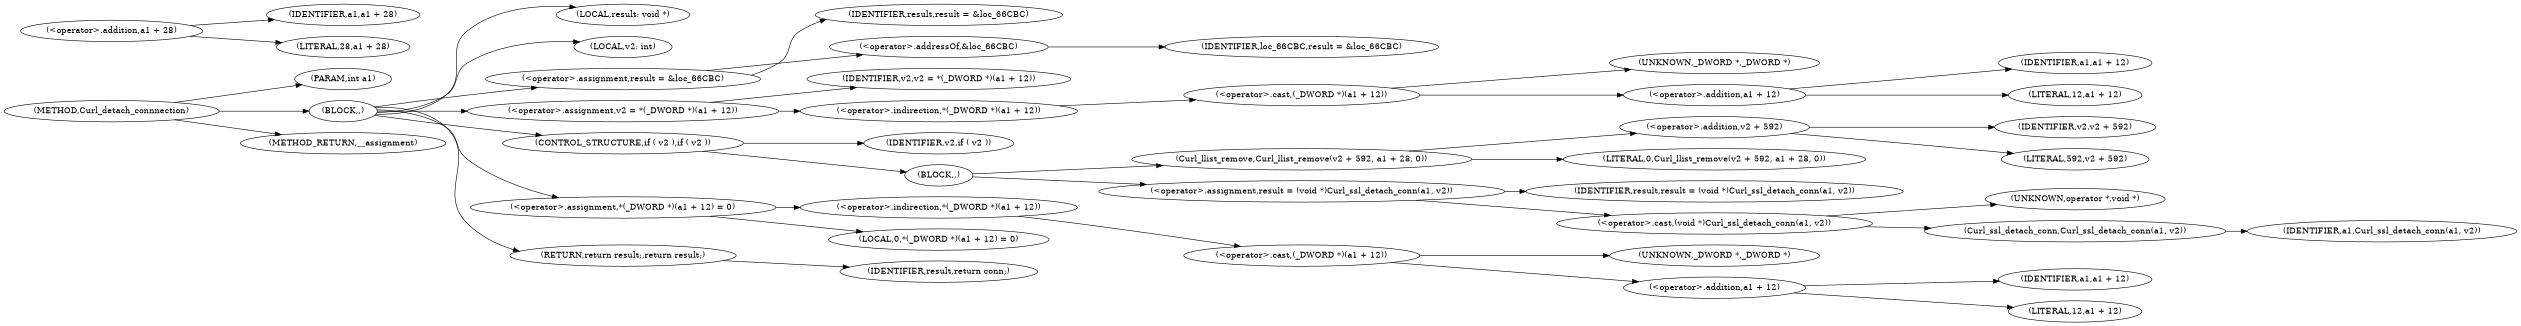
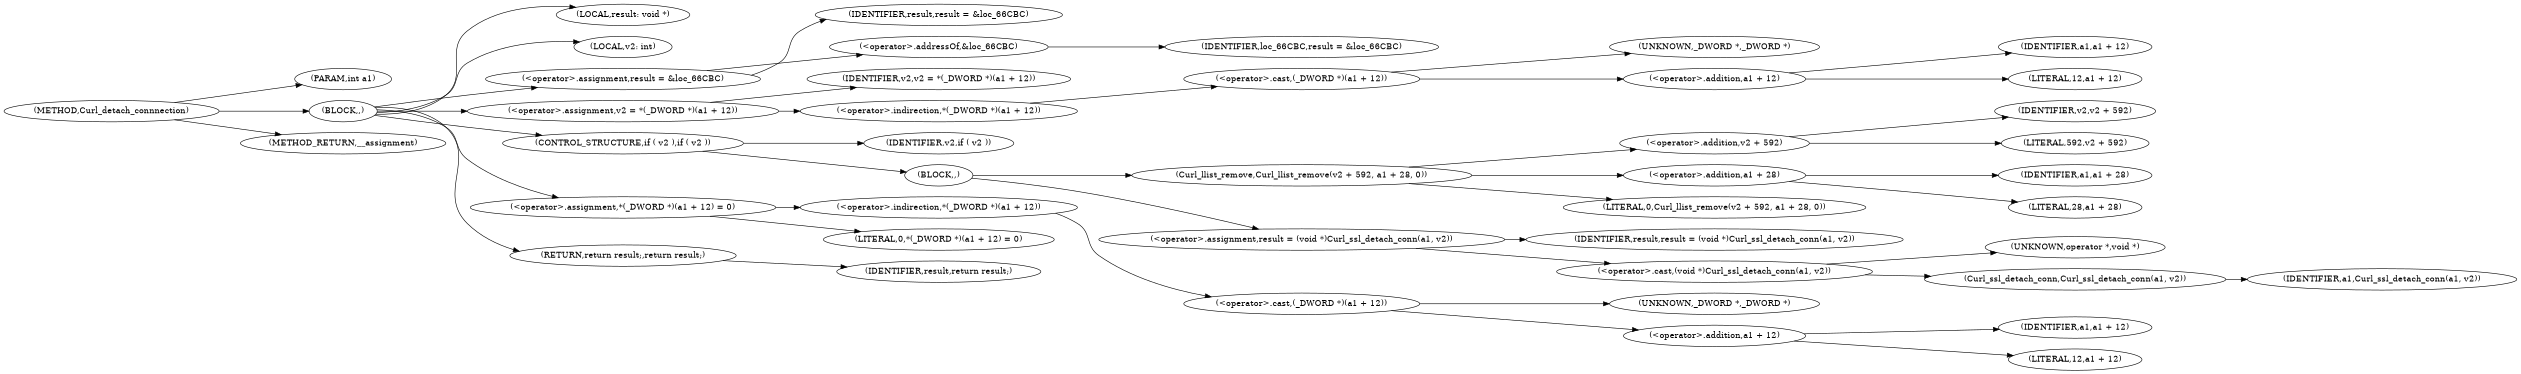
none -> (1544, 175)
(939, 240) -> (939, 240)
(939, 272) -> (939, 272)
